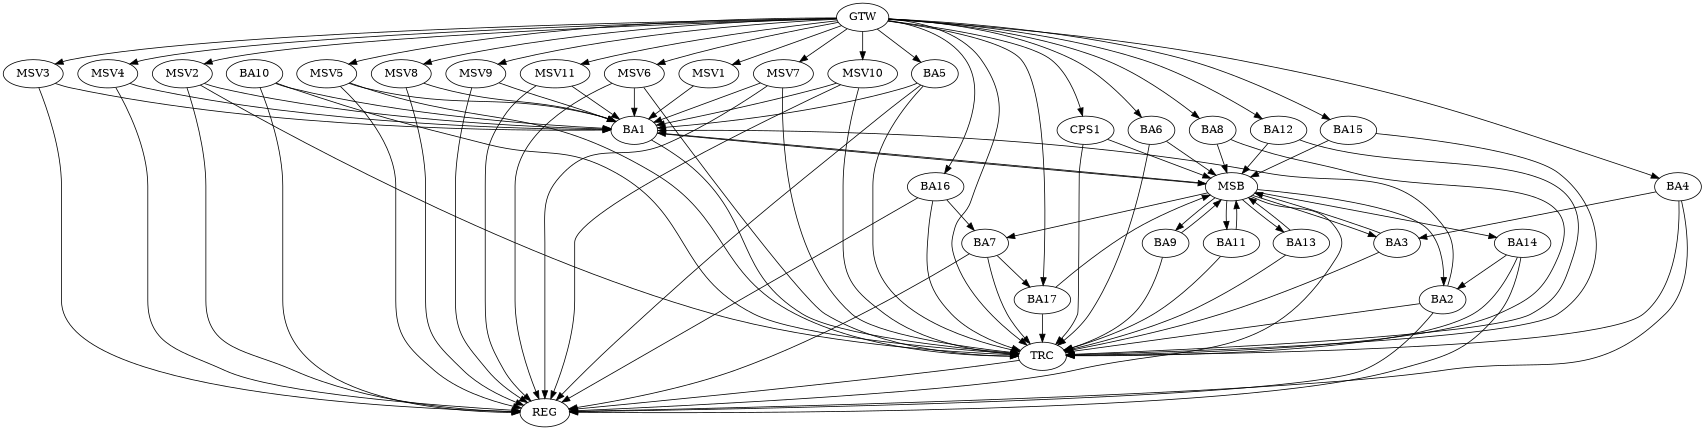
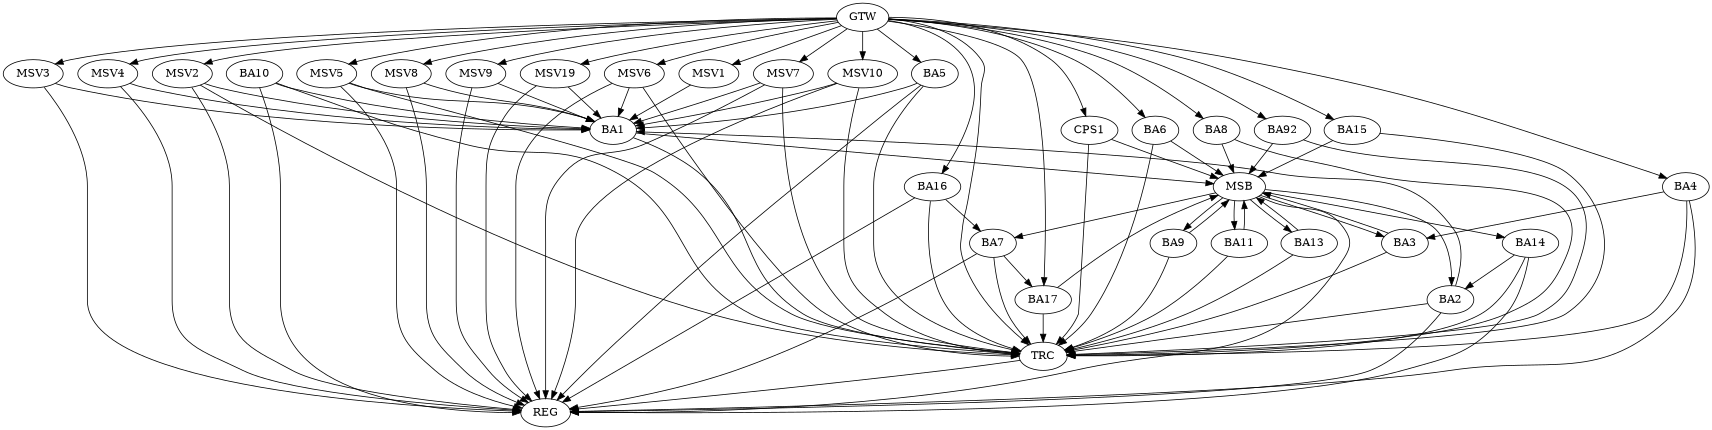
(555, 74) -> (555, 74)
(1279, 130) -> (1282, 130)
(936, 158) -> none
